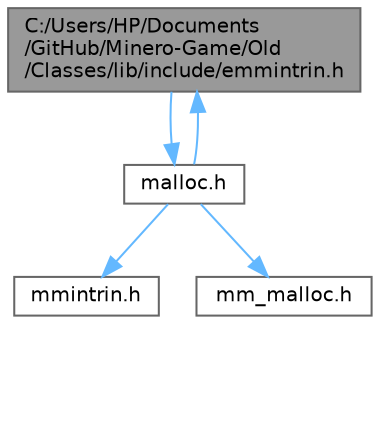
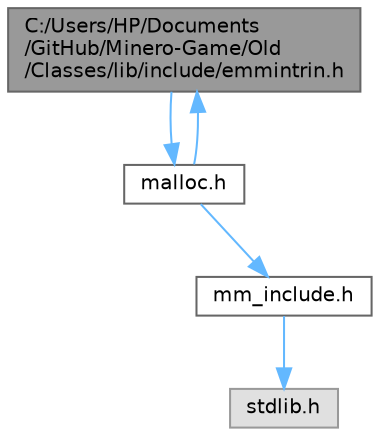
(87, 296) -> none
(284, 296) -> (284, 296)
none -> (284, 408)
